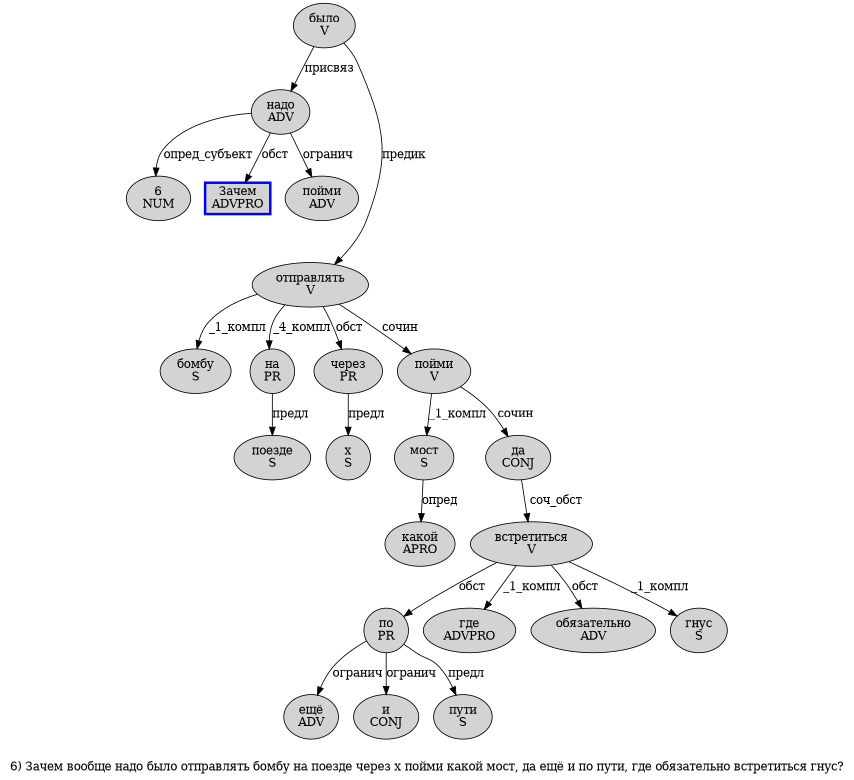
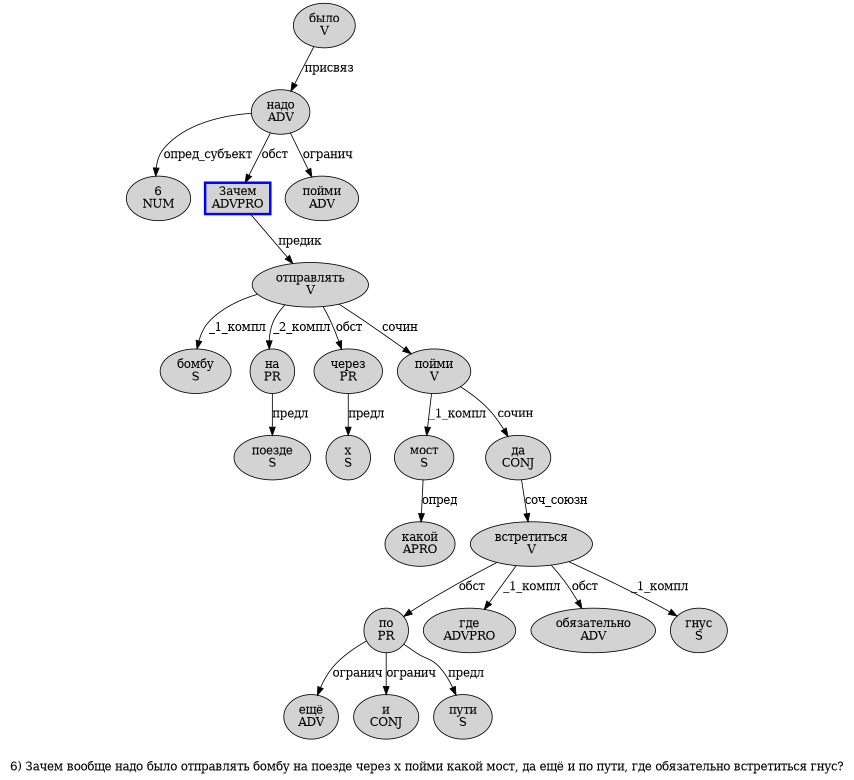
(382, 152) -> (269, 236)
(302, 328) -> (302, 328)
(556, 501) -> (556, 501)
